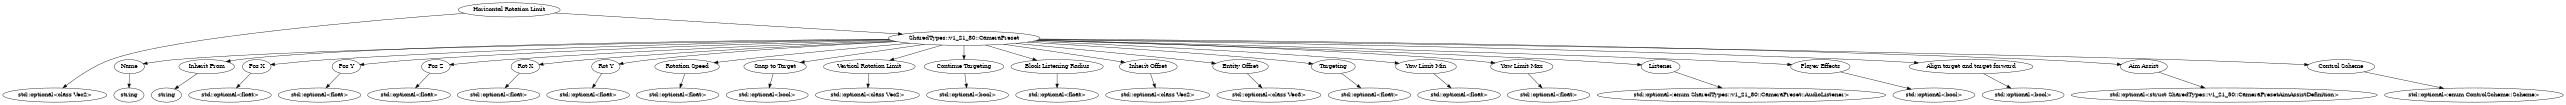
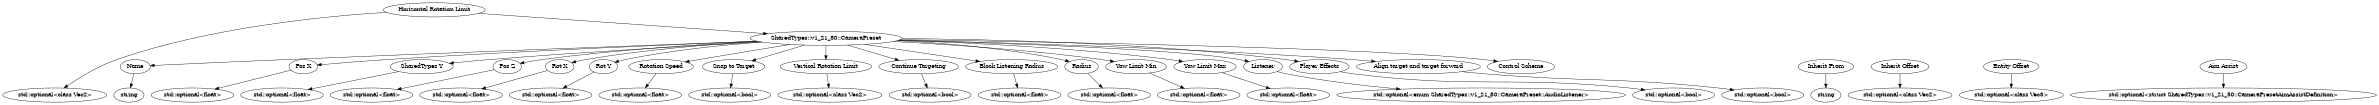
(559, 44) -> none
(1579, 46) -> none
(1062, 53) -> none
(1114, 53) -> none
(346, 67) -> (422, 67)
(1333, 67) -> (1082, 67)
(2474, 95) -> none
